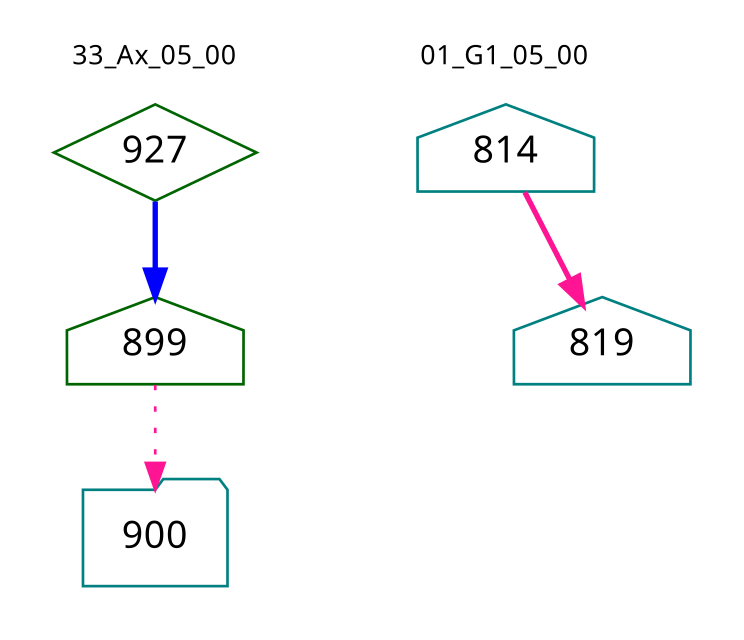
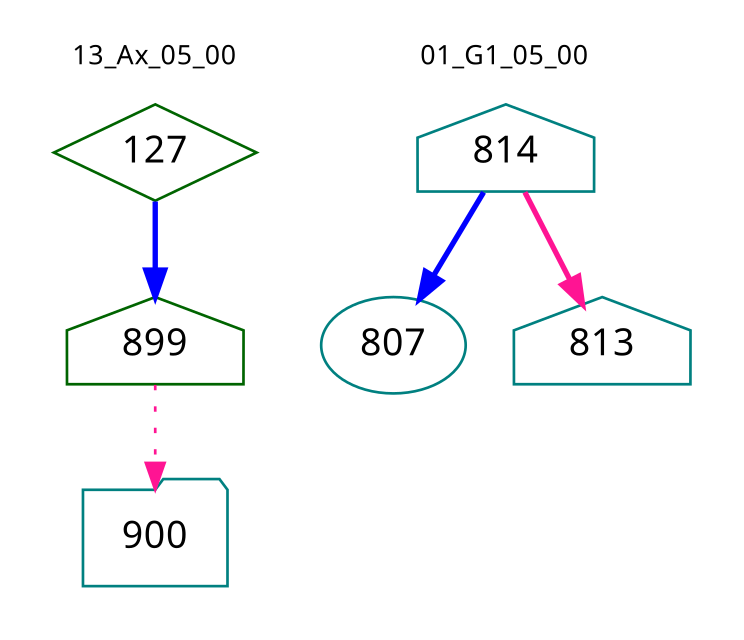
(155, 58) -> (155, 58)
(155, 153) -> (155, 153)
none -> (393, 345)
(602, 345) -> (602, 345)
